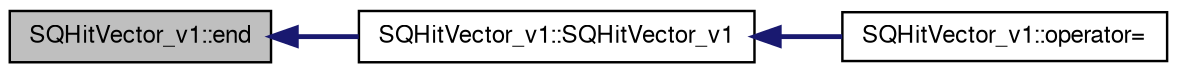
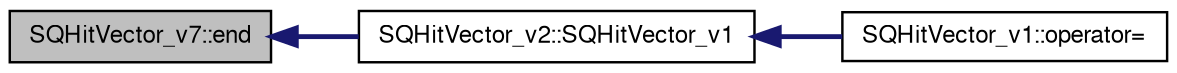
(140, 37) -> (140, 37)
(557, 37) -> (557, 37)
